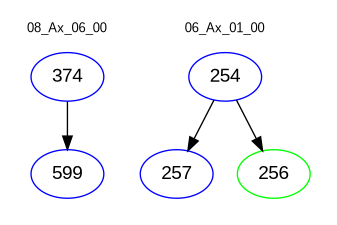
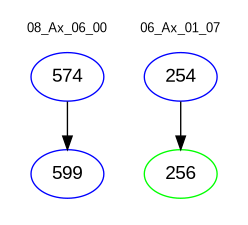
(225, 29) -> (181, 29)
(67, 77) -> (67, 77)
(177, 174) -> none
